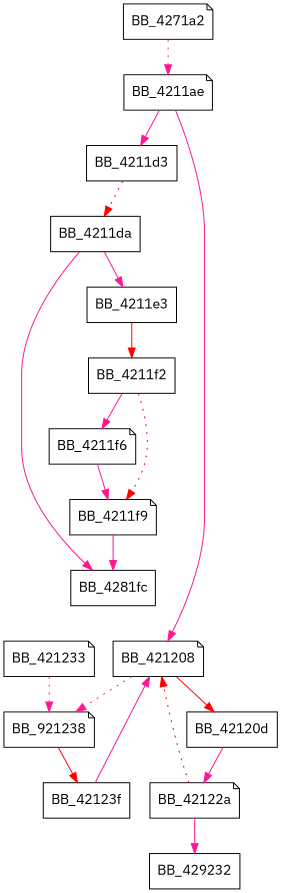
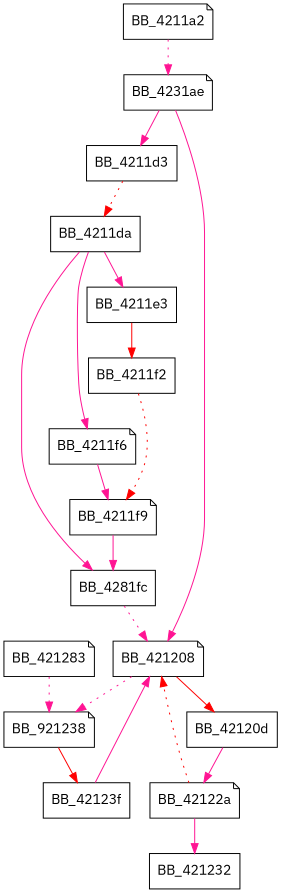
(168, 22) -> (168, 22)
(168, 92) -> (168, 92)
(115, 407) -> (77, 335)
none -> (133, 619)
(49, 659) -> (49, 659)
(195, 871) -> (195, 871)
